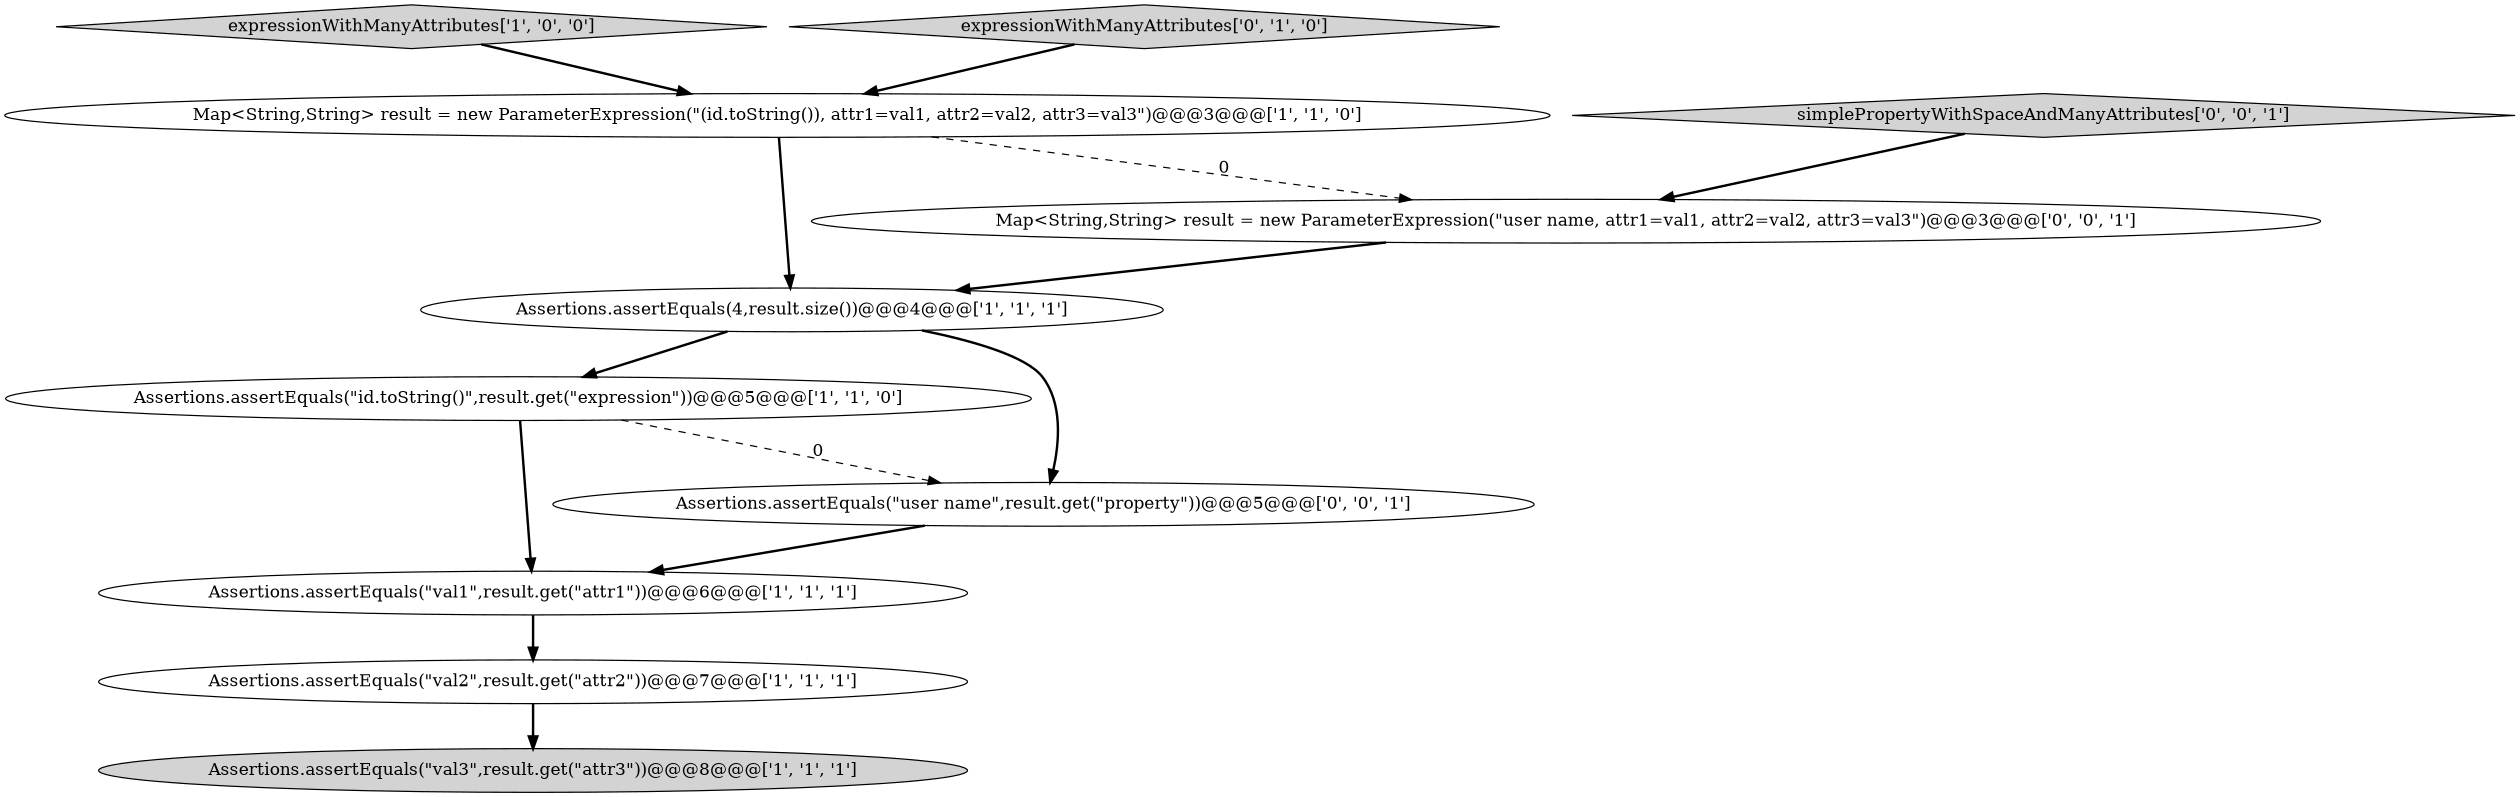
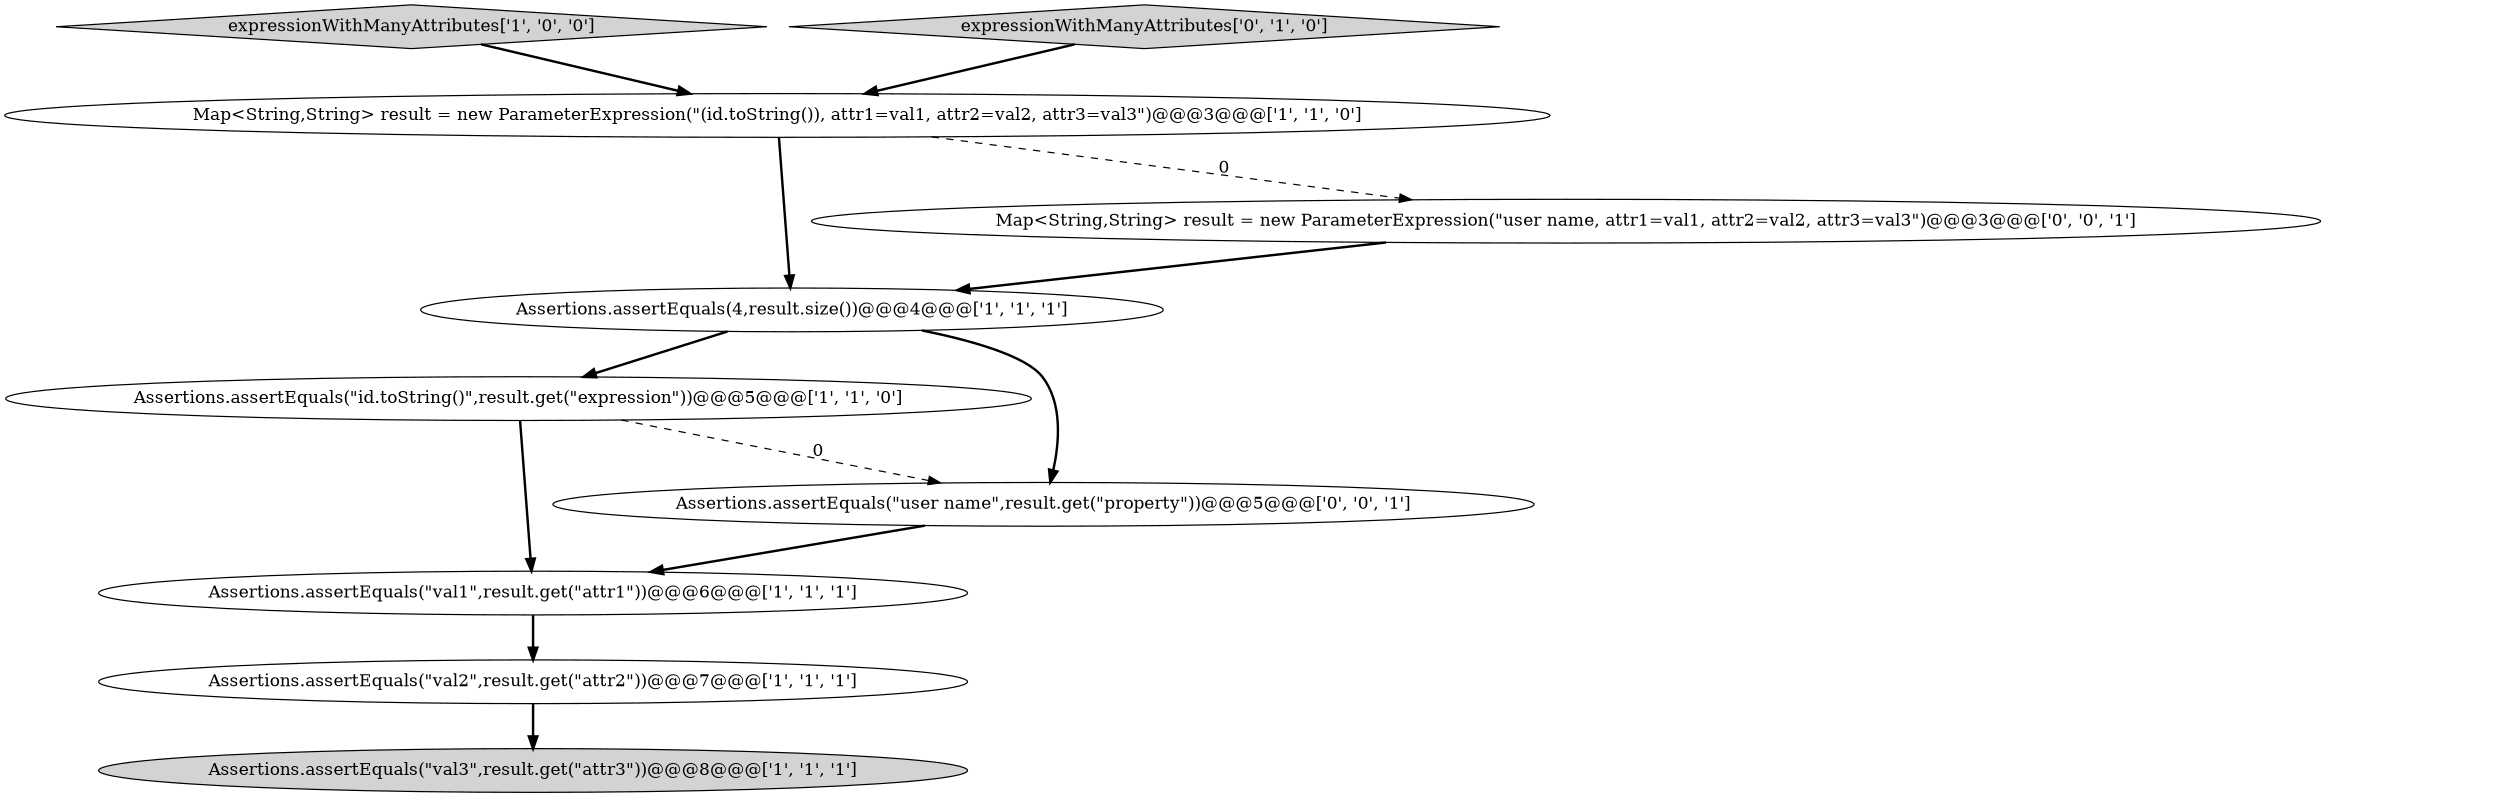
(2044, 115) -> none
